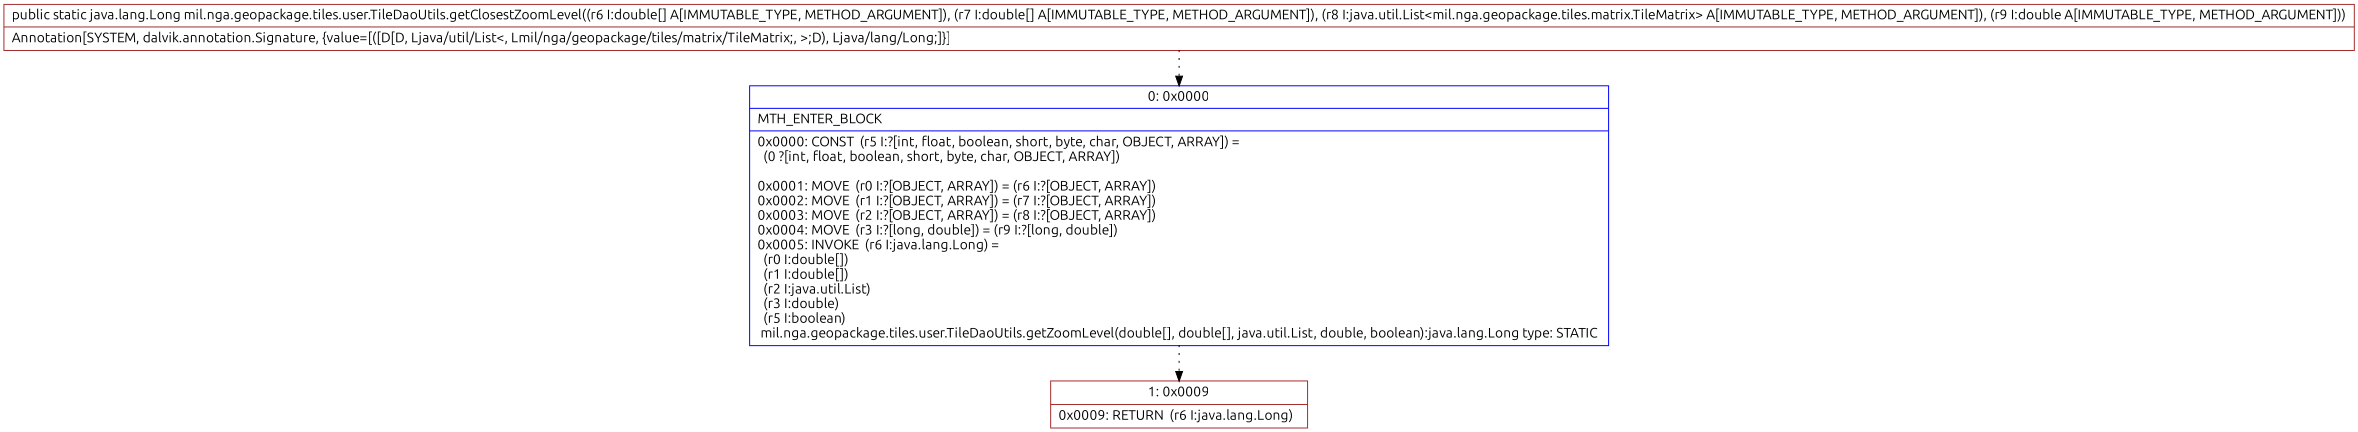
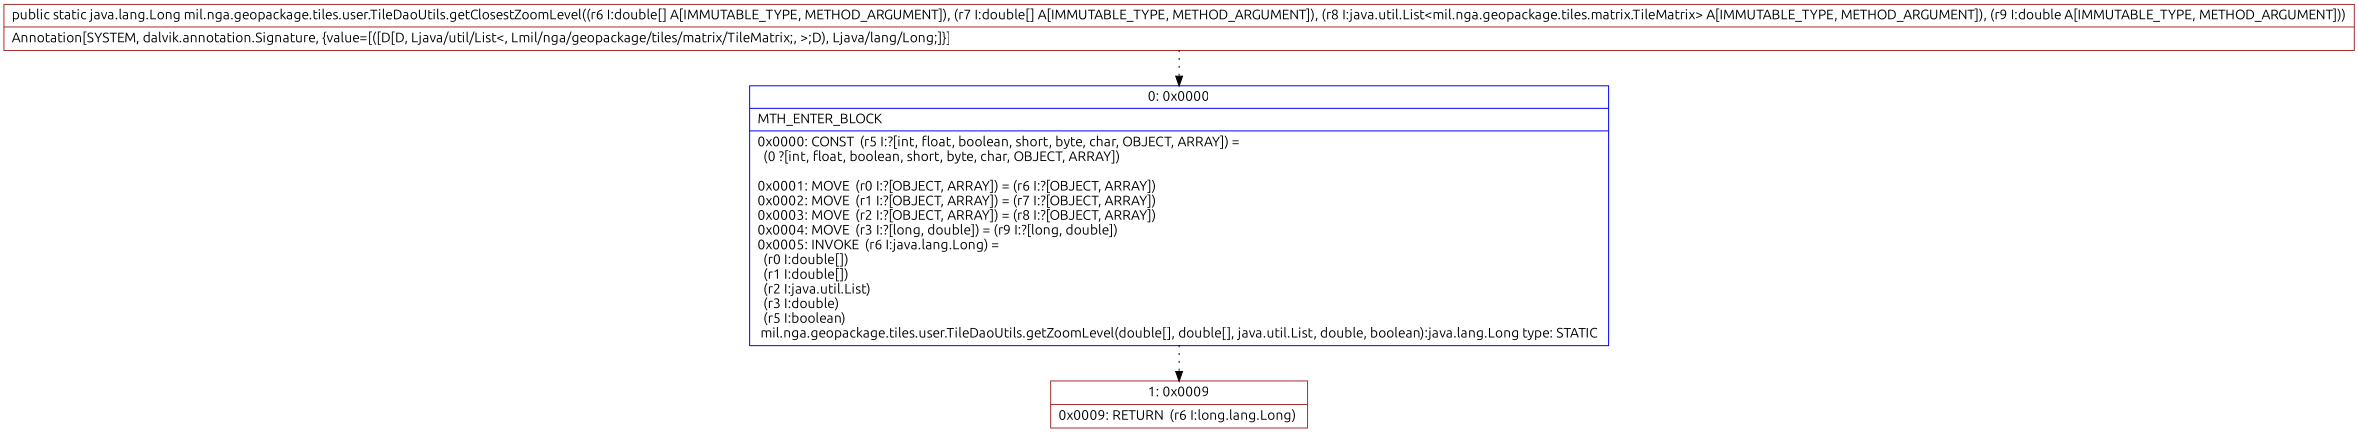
(1178, 416) -> (1179, 416)
